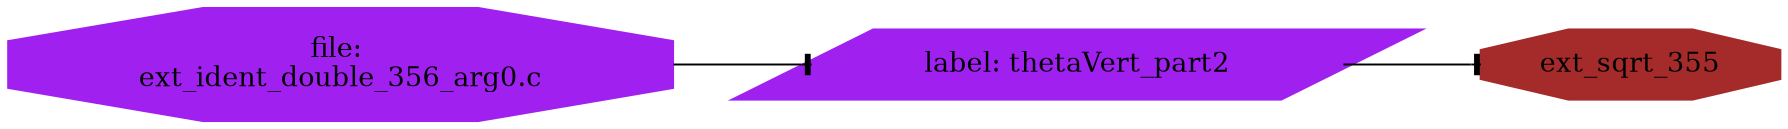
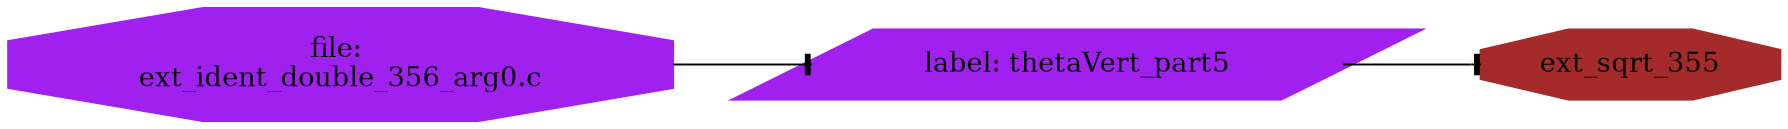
(1077, 65) -> (1077, 65)
